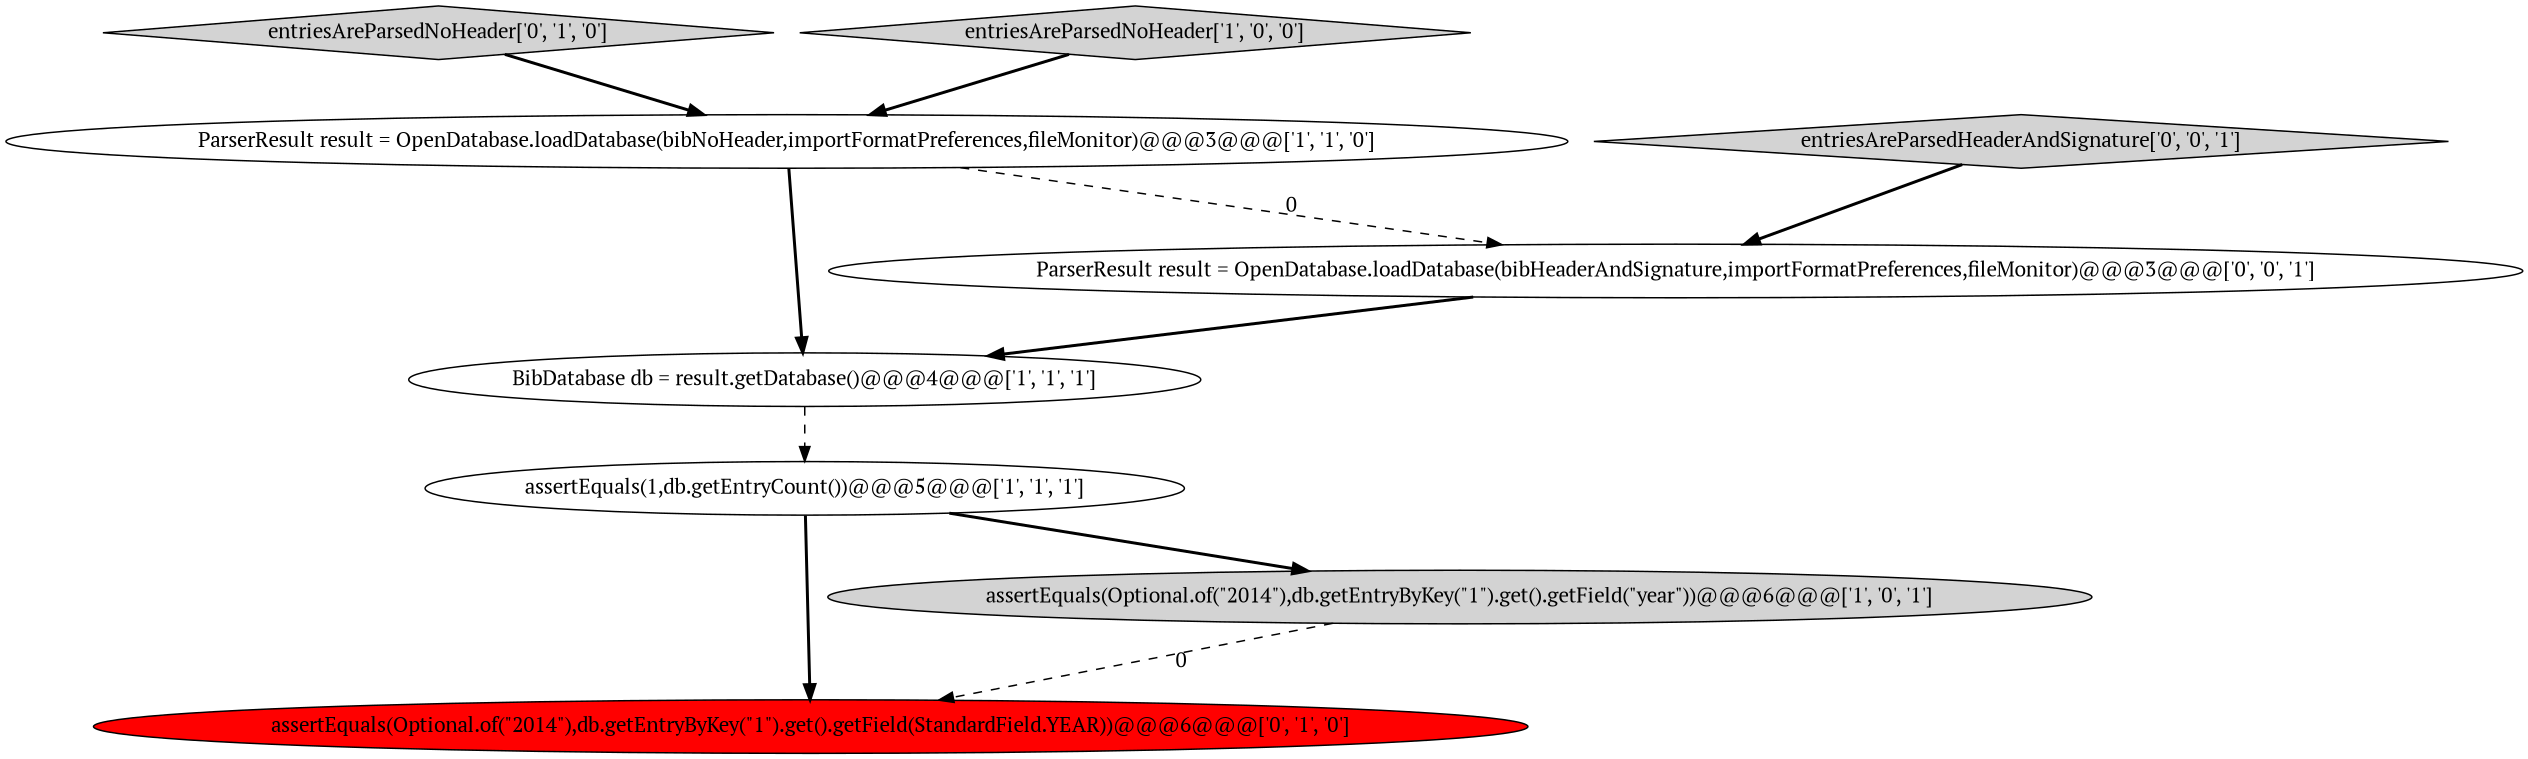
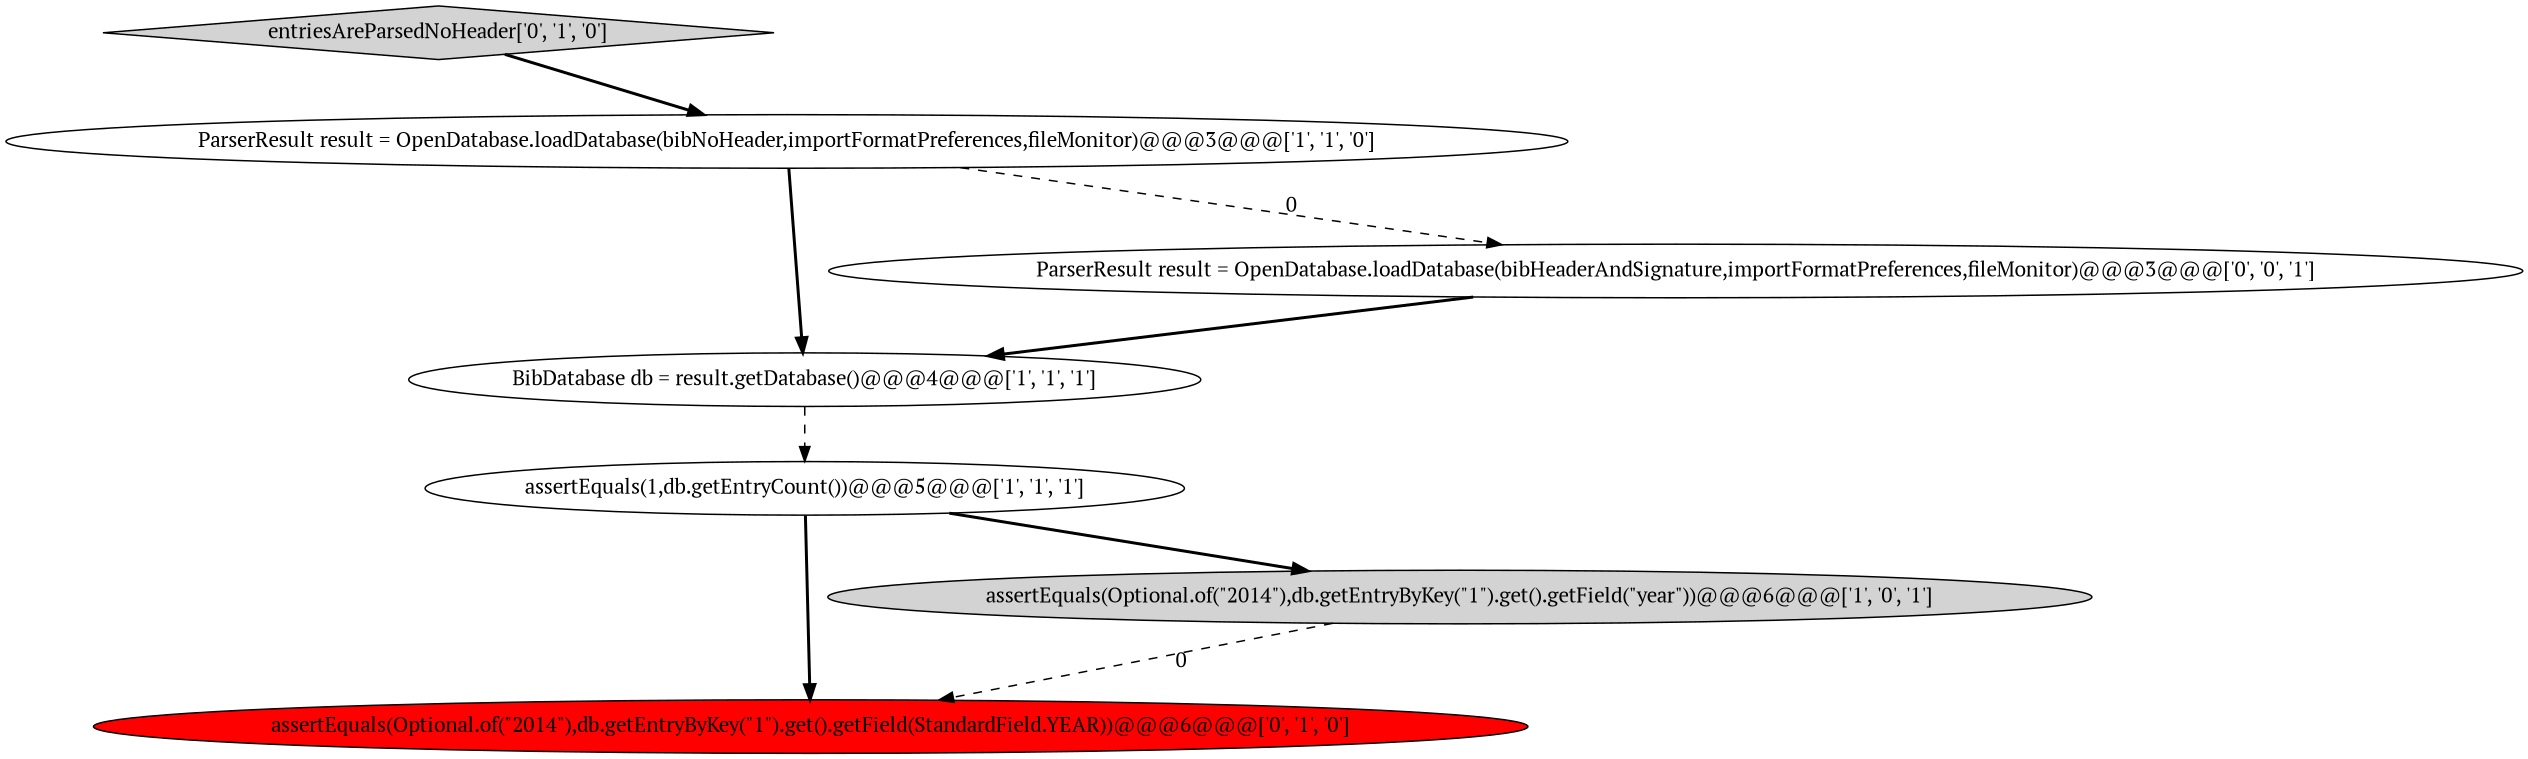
(1135, 33) -> none
(2021, 141) -> none
